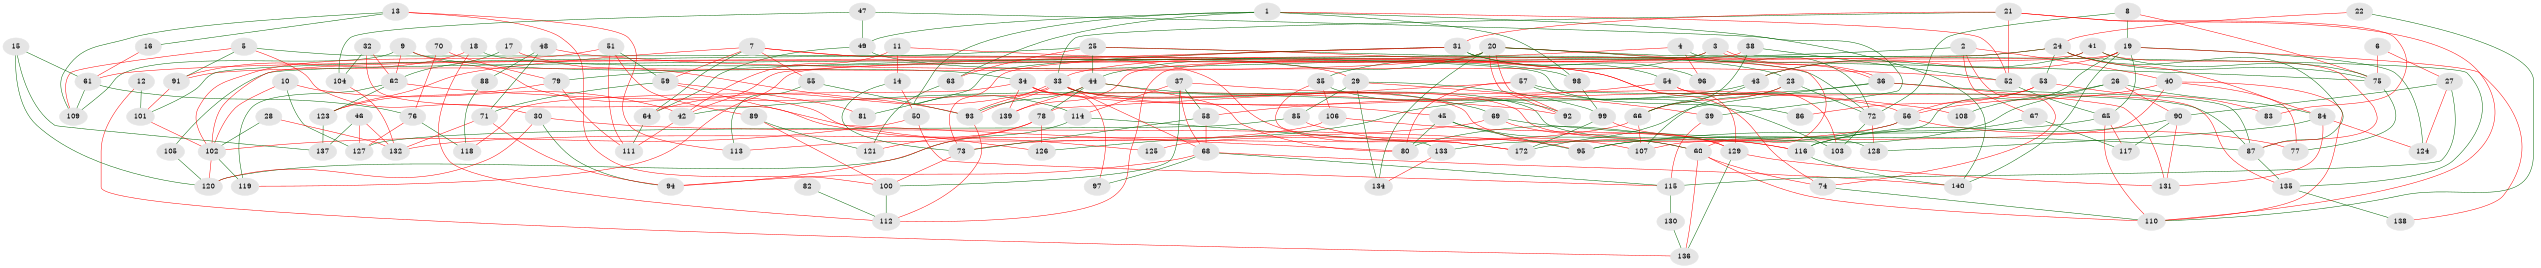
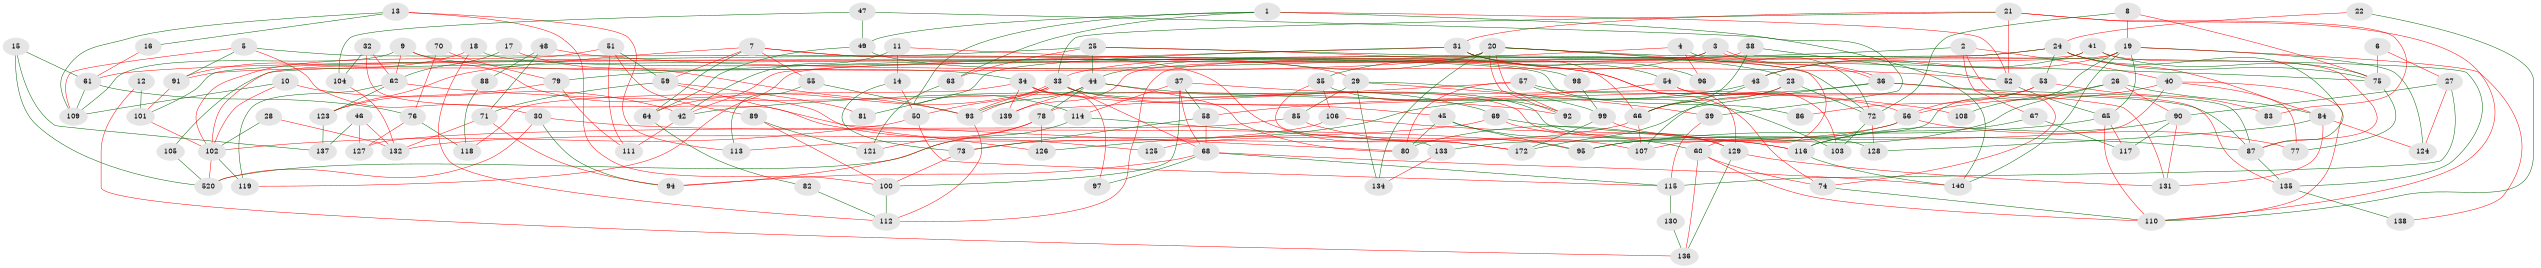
(1386, 20) -> none
(1173, 56) -> (1558, 62)
(759, 73) -> (759, 73)
(1460, 108) -> (964, 106)
(317, 131) -> (170, 100)
(620, 131) -> (643, 130)
(638, 134) -> (722, 162)
(209, 187) -> (209, 187)
